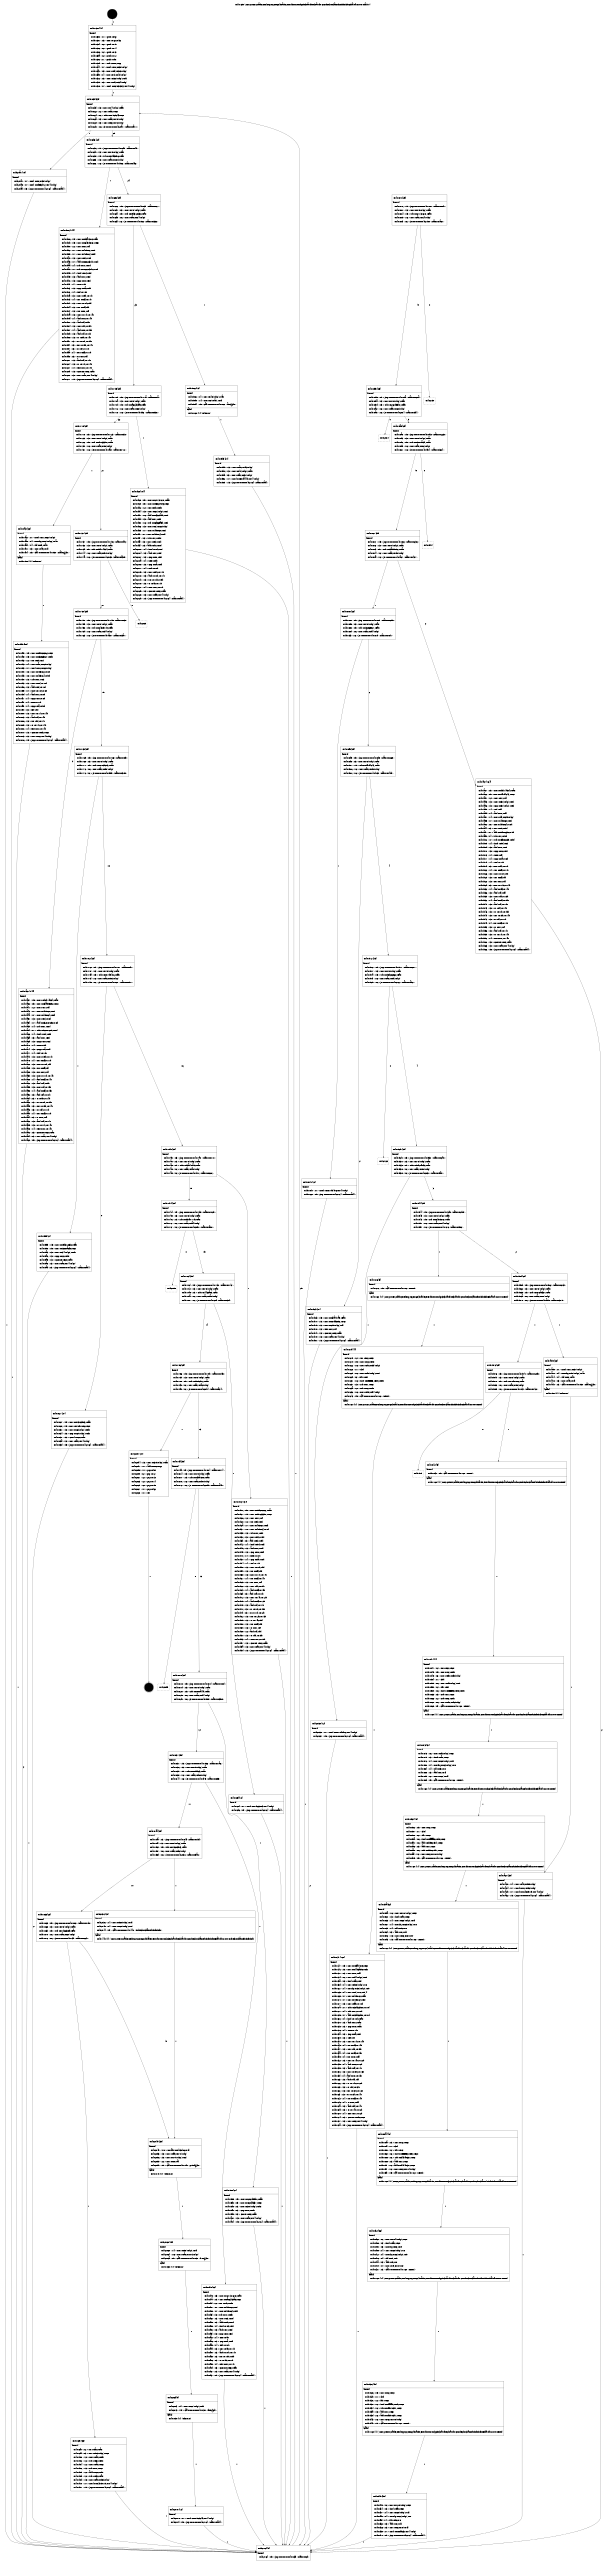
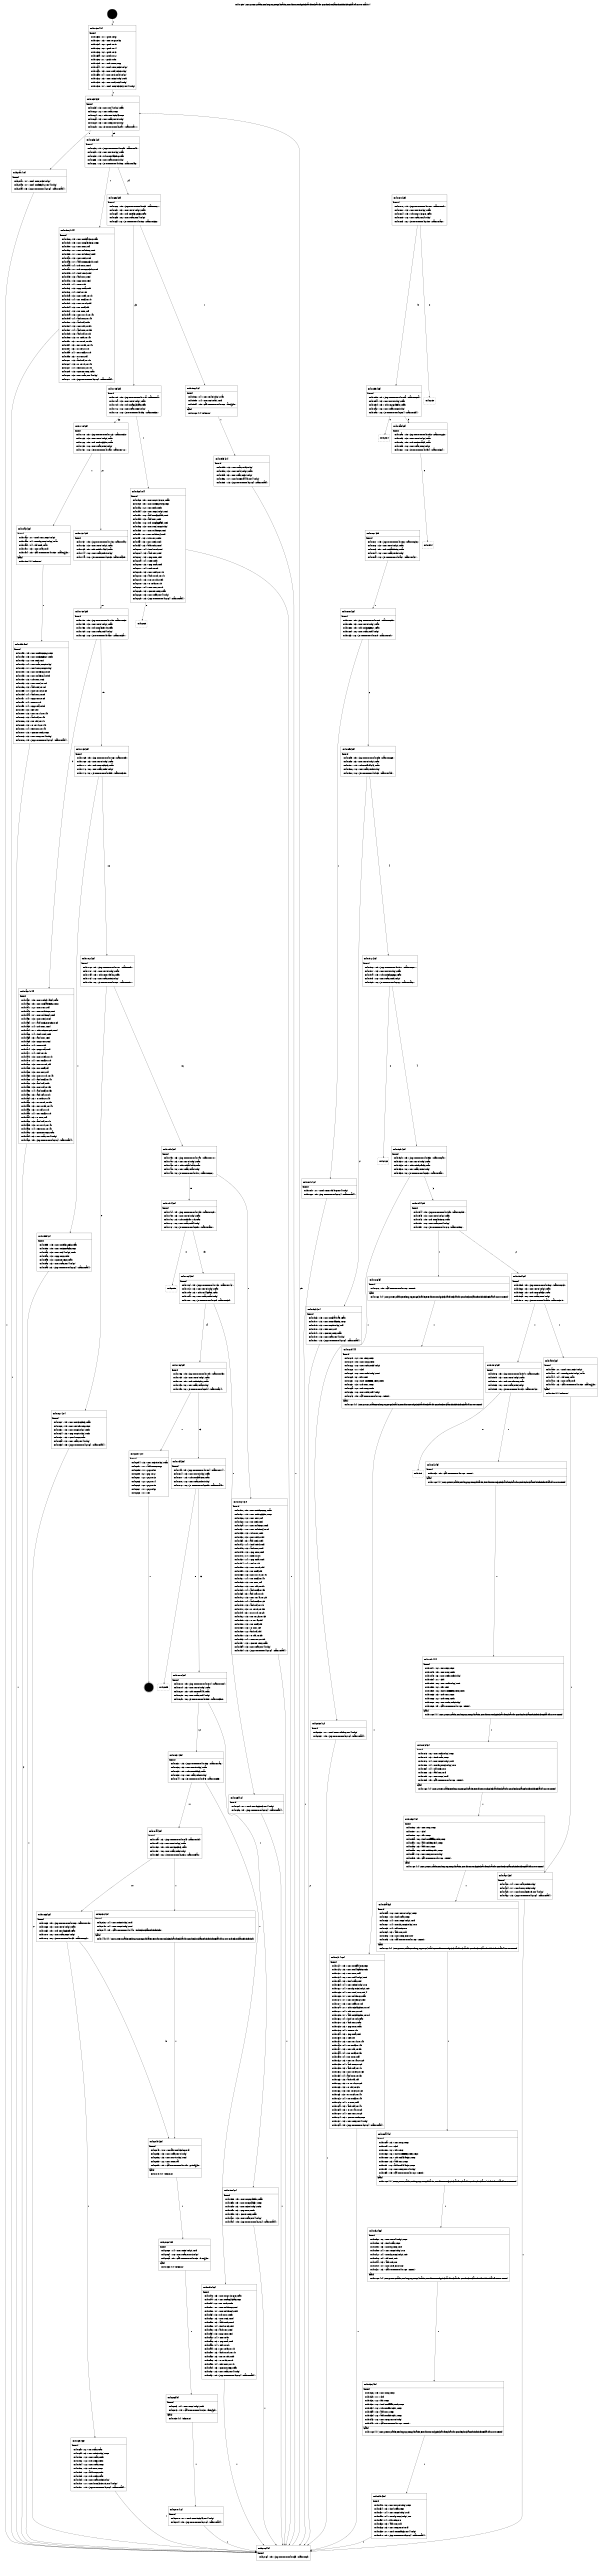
(406, 491) -> none
(123, 590) -> (144, 611)
(504, 866) -> none
